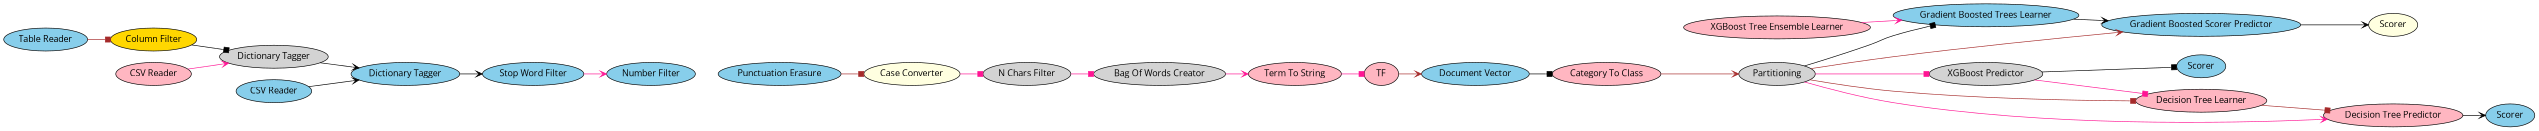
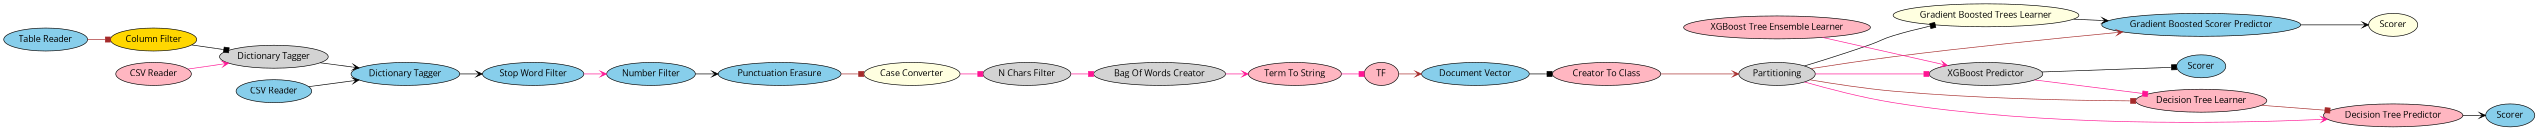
(1986, 15) -> (1986, 15)
(1878, 22) -> (1882, 51)
none -> (704, 74)
(1607, 74) -> (1607, 74)
